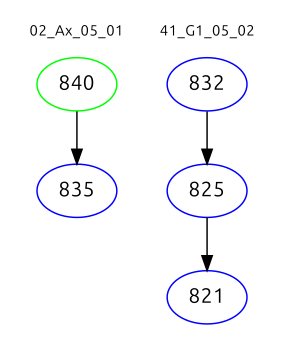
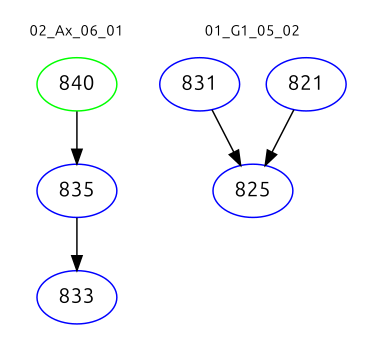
(77, 32) -> (77, 32)
(208, 32) -> (253, 32)
(207, 84) -> (200, 84)
(207, 237) -> (283, 131)
none -> (77, 297)
